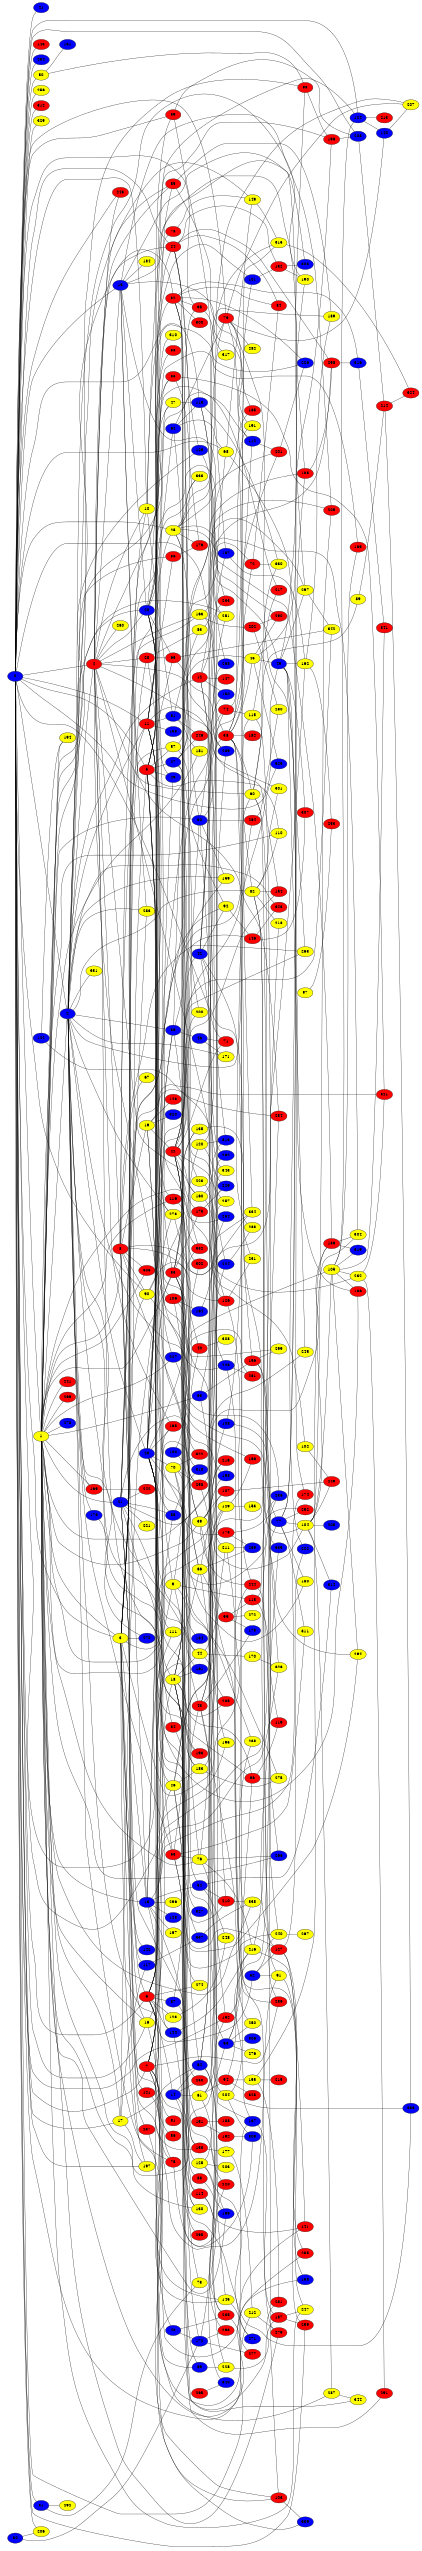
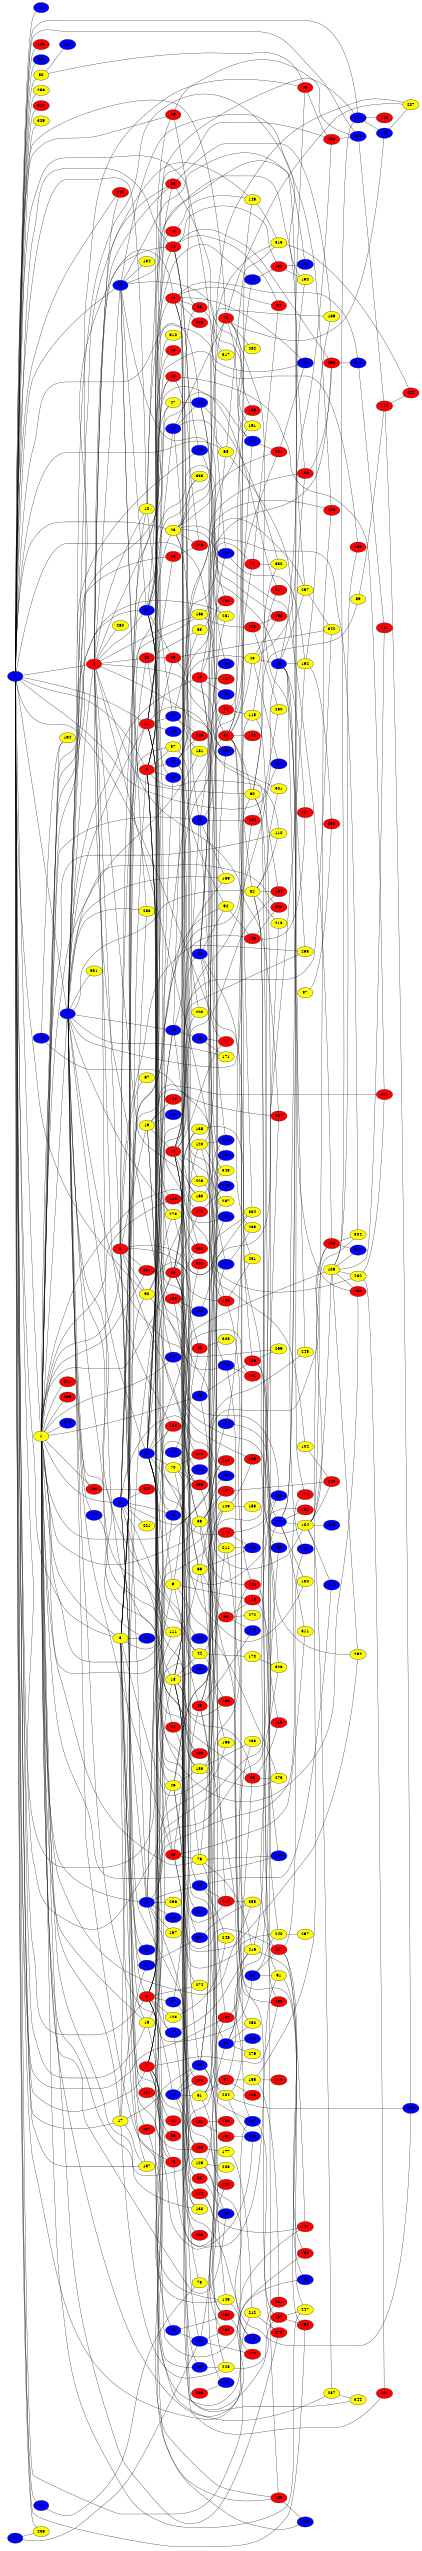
(213, 1372) -> (209, 1347)
(193, 1610) -> (226, 1755)
none -> (136, 2279)
(68, 2506) -> none
